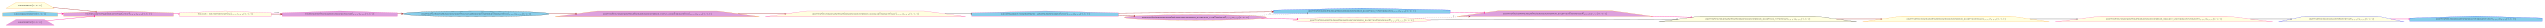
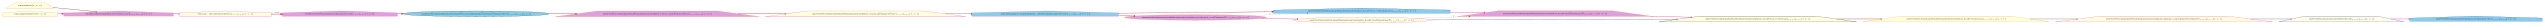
(30, 14) -> (30, 14)
(30, 22) -> none
